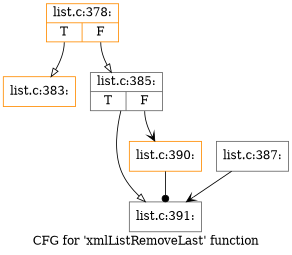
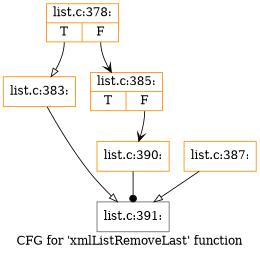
(103, 54) -> (103, 54)
(126, 92) -> (126, 92)
(117, 156) -> (76, 154)
(252, 156) -> (220, 156)
(213, 184) -> (180, 184)
